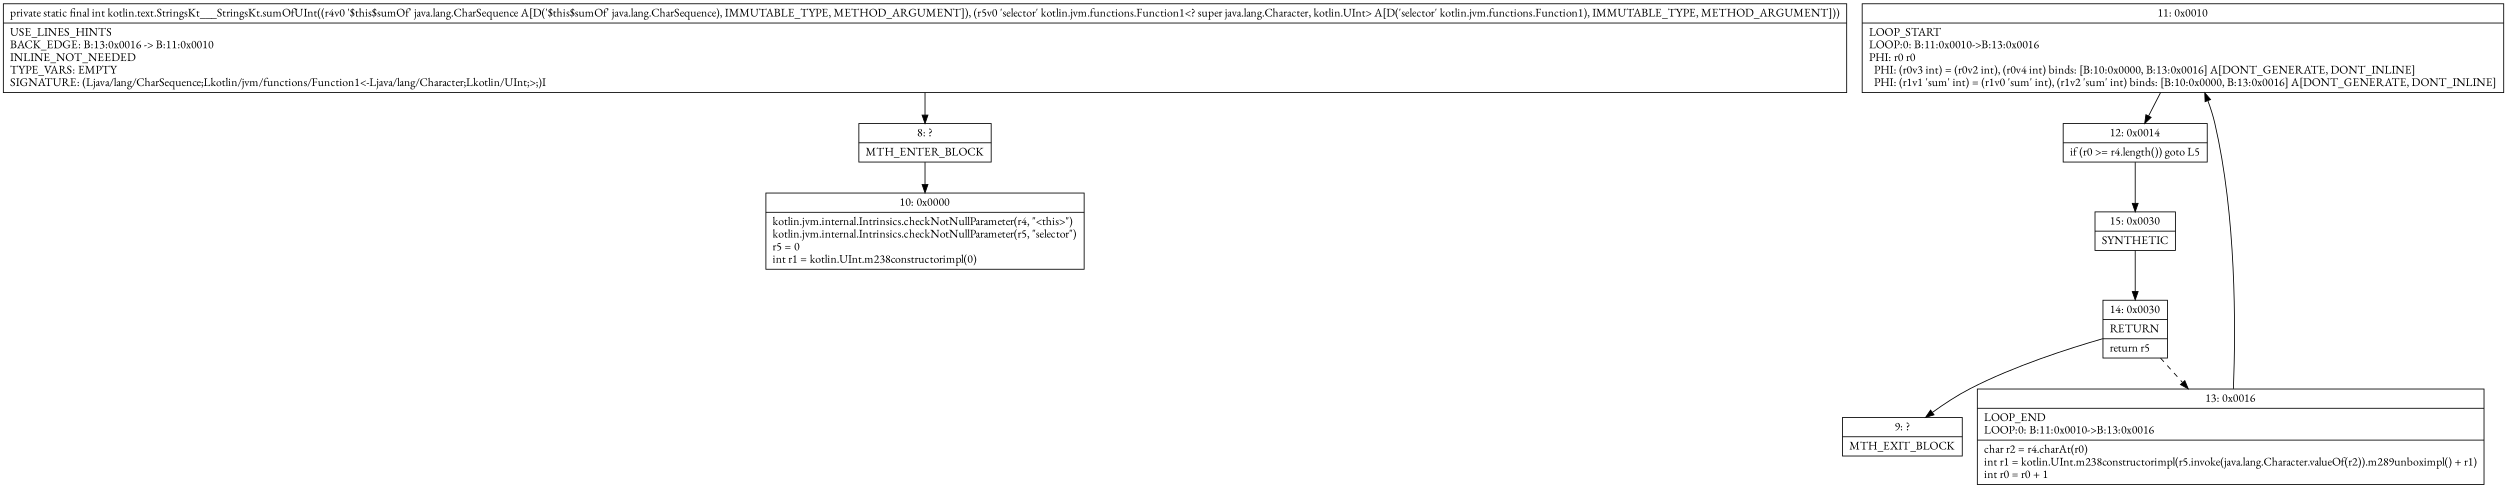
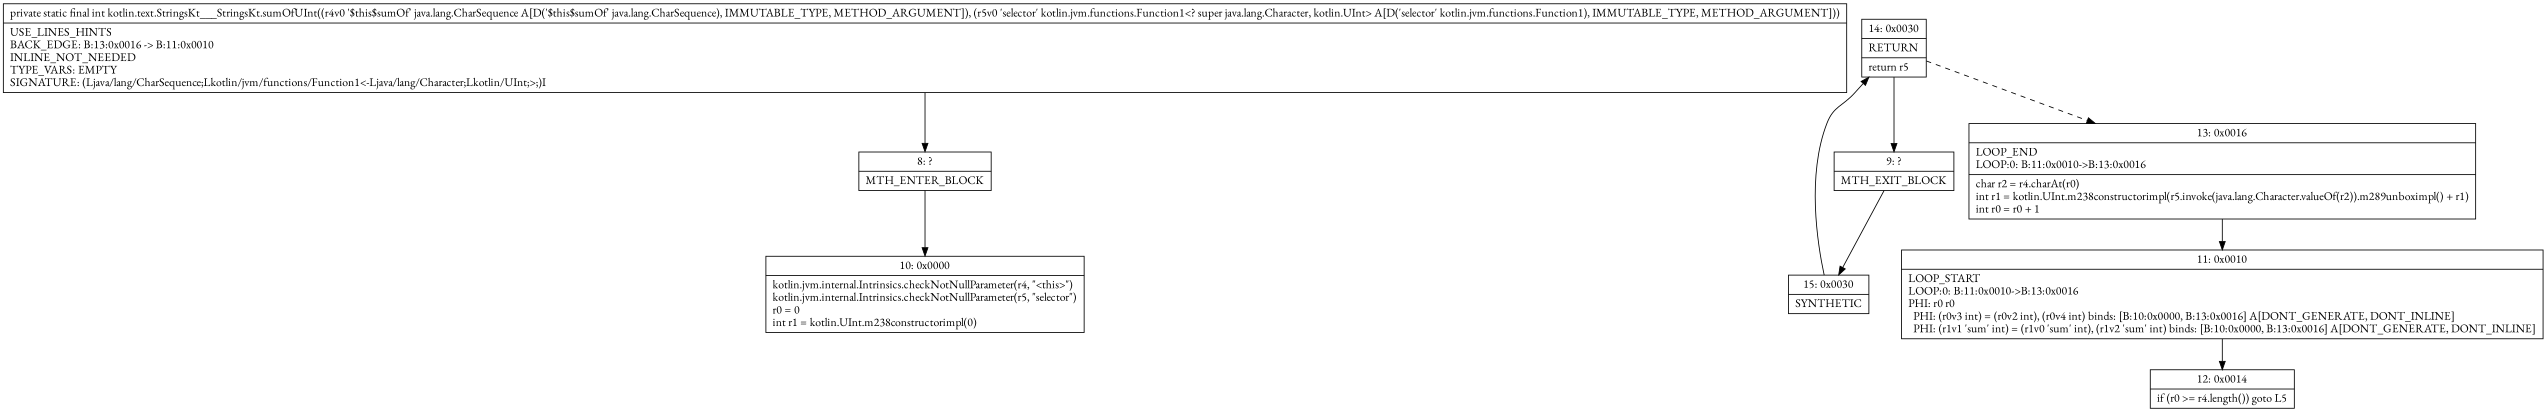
(2135, 183) -> (1863, 229)
(786, 247) -> (786, 310)
